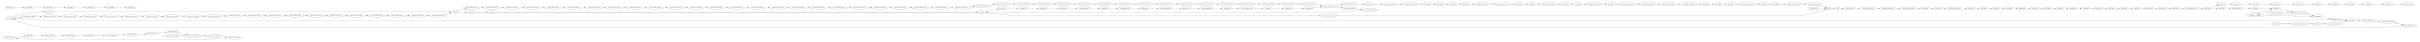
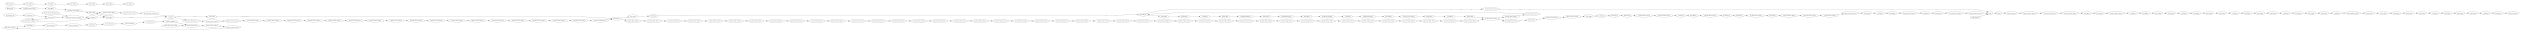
(2222, 9) -> none
